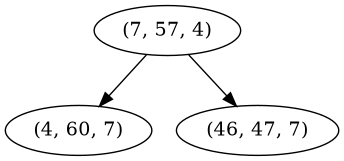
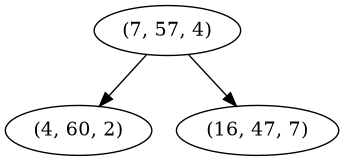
(79, 130) -> (79, 130)
(258, 130) -> (258, 130)
